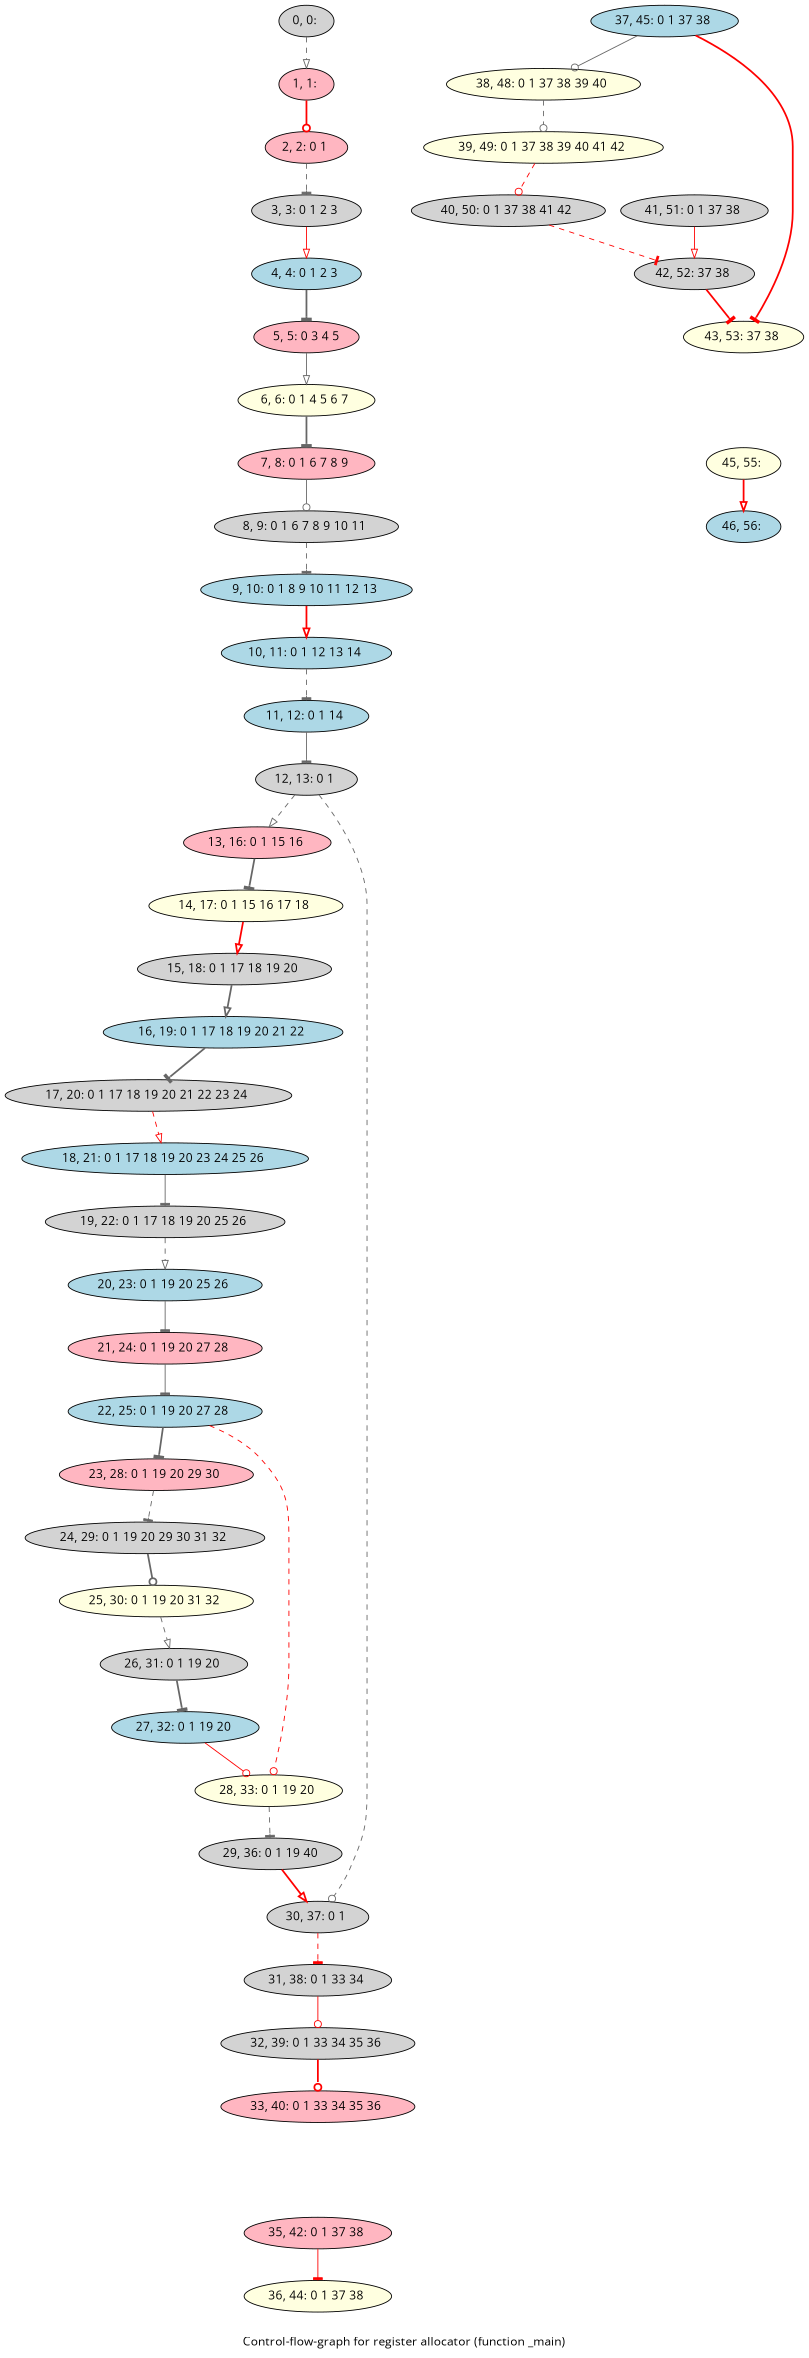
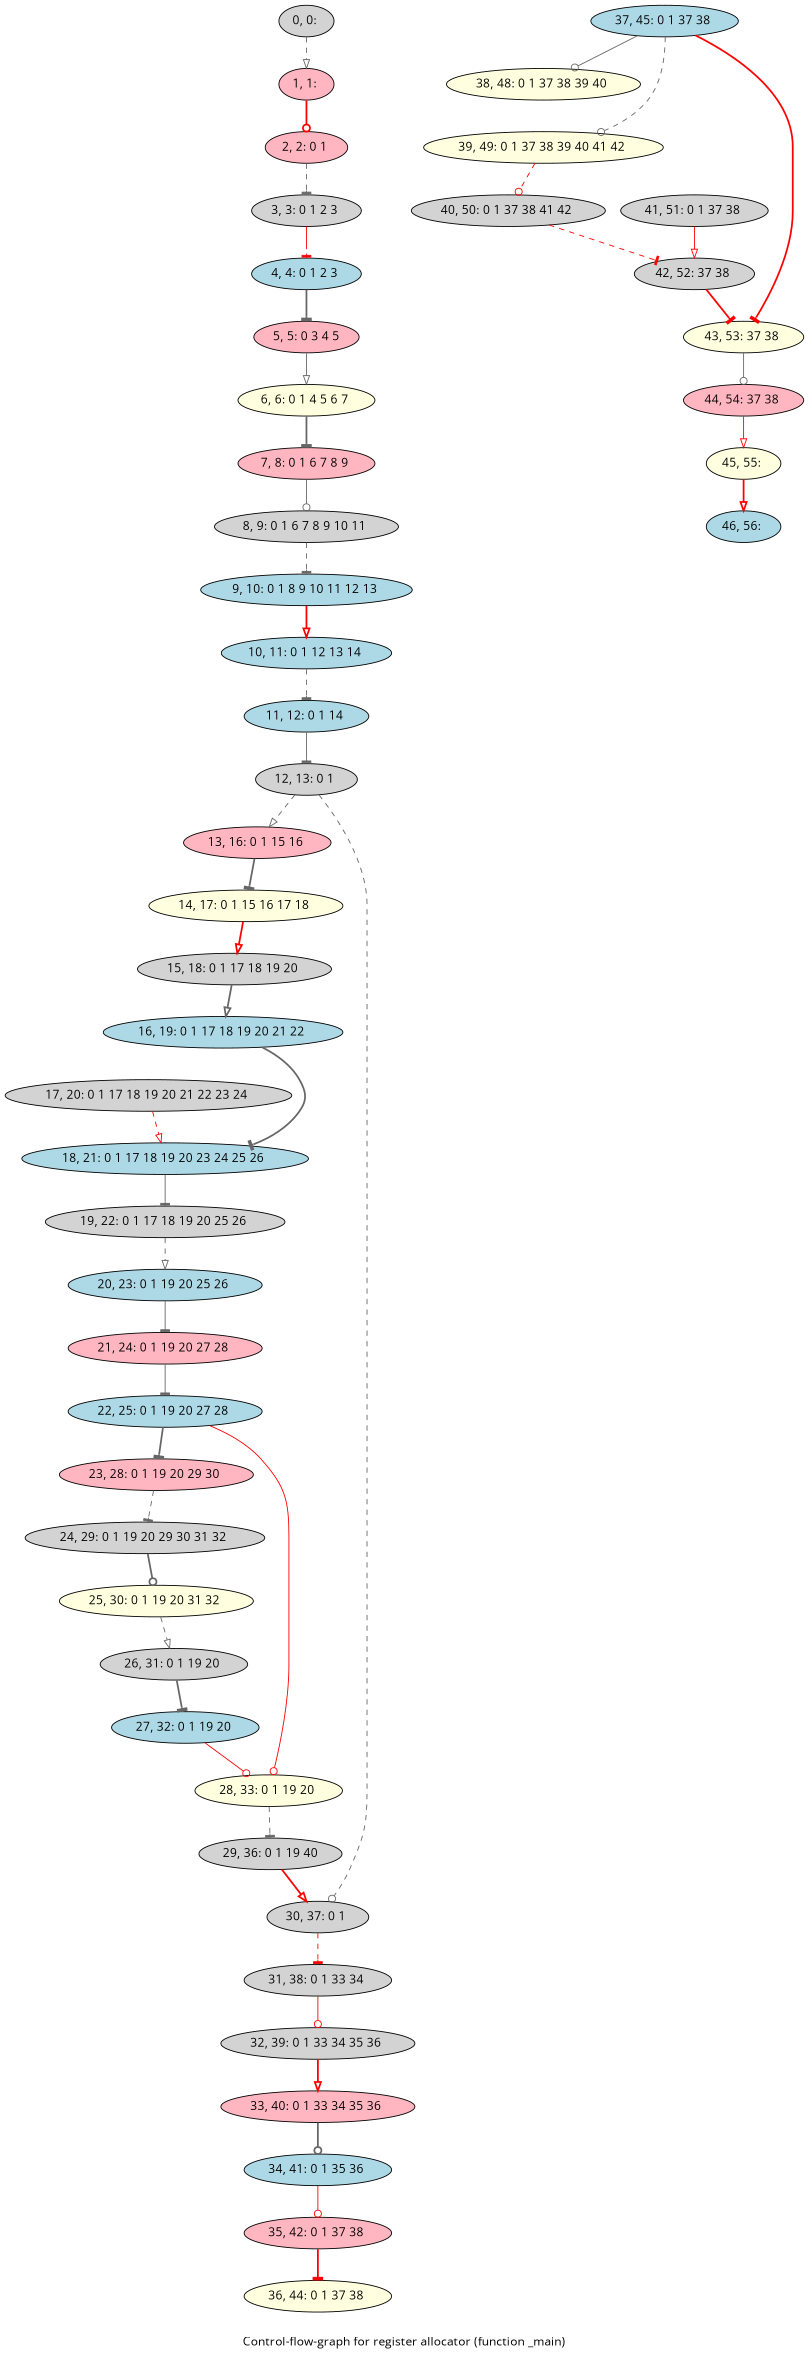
(543, 112) -> (652, 95)
(306, 238) -> (306, 238)
none -> (744, 400)
(188, 1062) -> (305, 1099)
(289, 1579) -> (289, 1579)
(318, 2071) -> (318, 2071)
none -> (318, 2170)
(318, 2263) -> (318, 2263)
